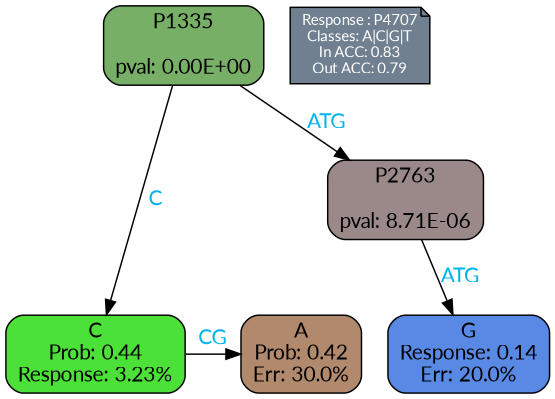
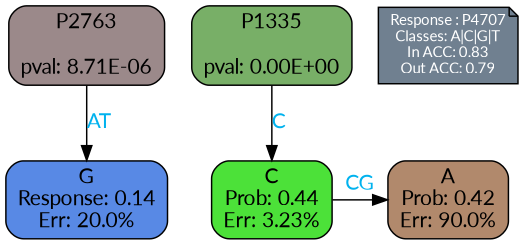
(289, 119) -> none
(461, 277) -> (99, 123)
(96, 354) -> (272, 200)
(301, 354) -> (448, 200)
